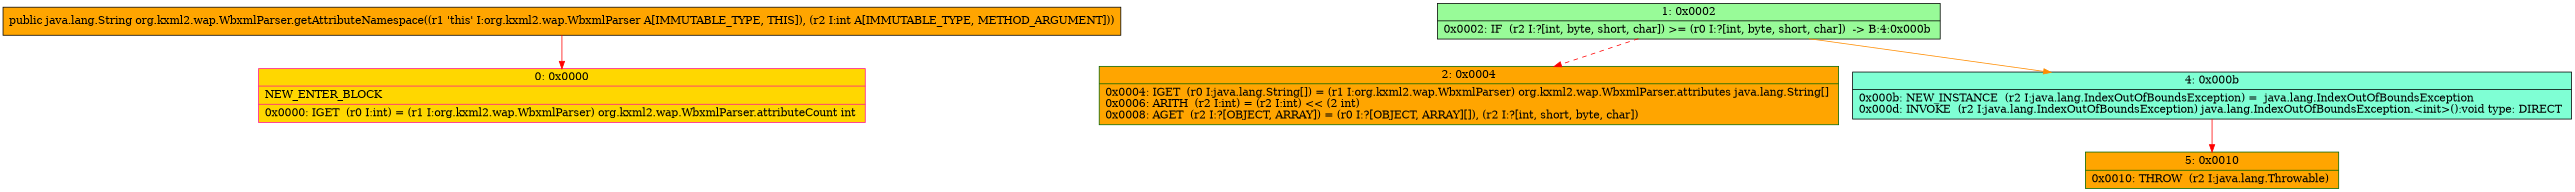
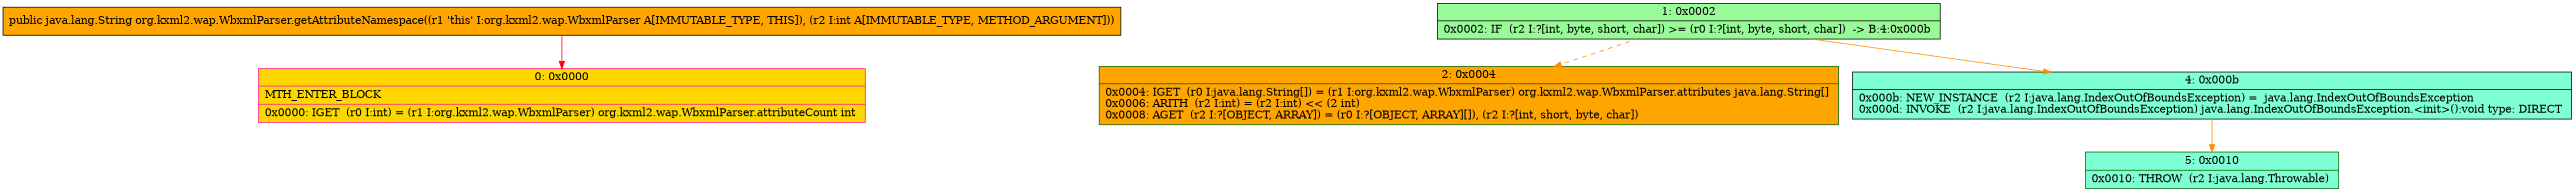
(1600, 51) -> (1600, 51)
(323, 95) -> (323, 95)
(2212, 132) -> (2212, 132)
(2212, 170) -> (2212, 170)
